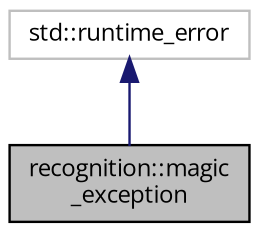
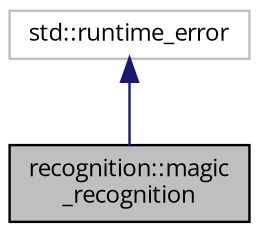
(130, 183) -> (130, 183)
